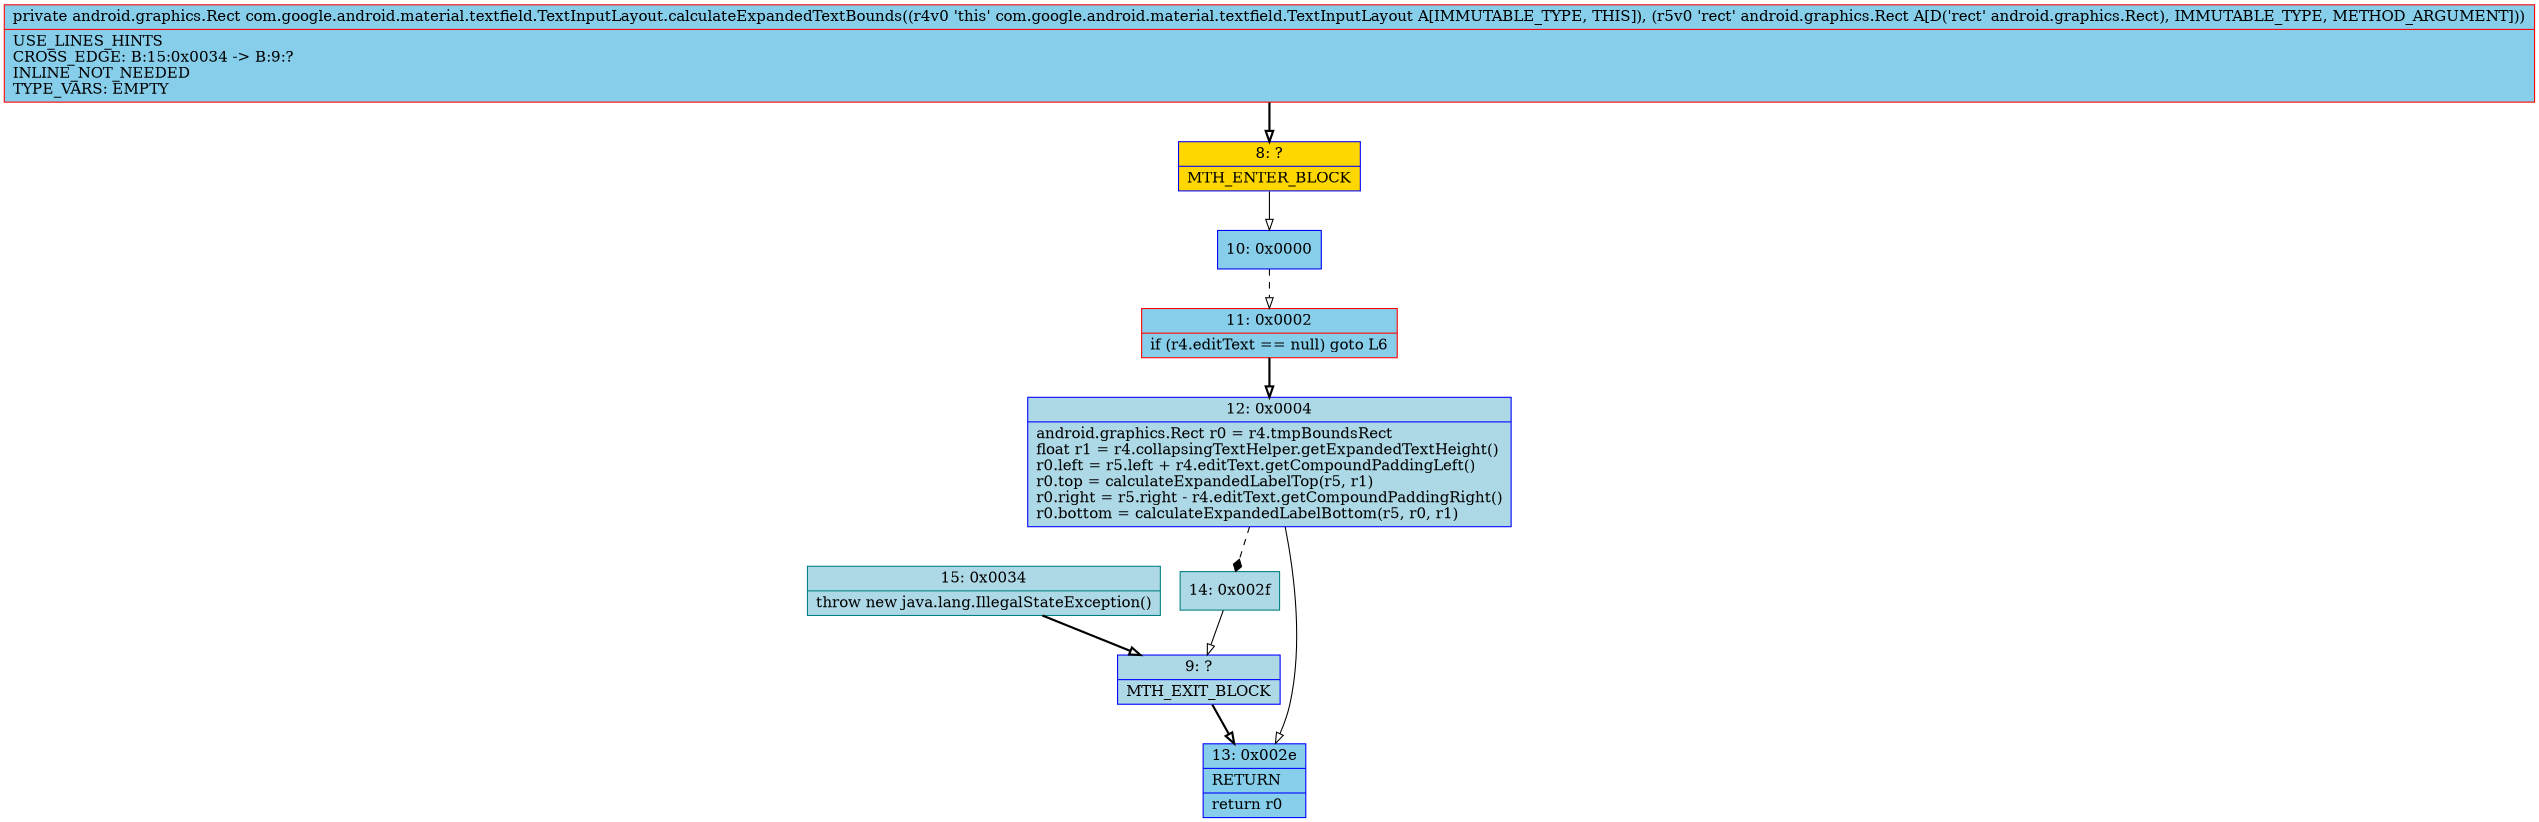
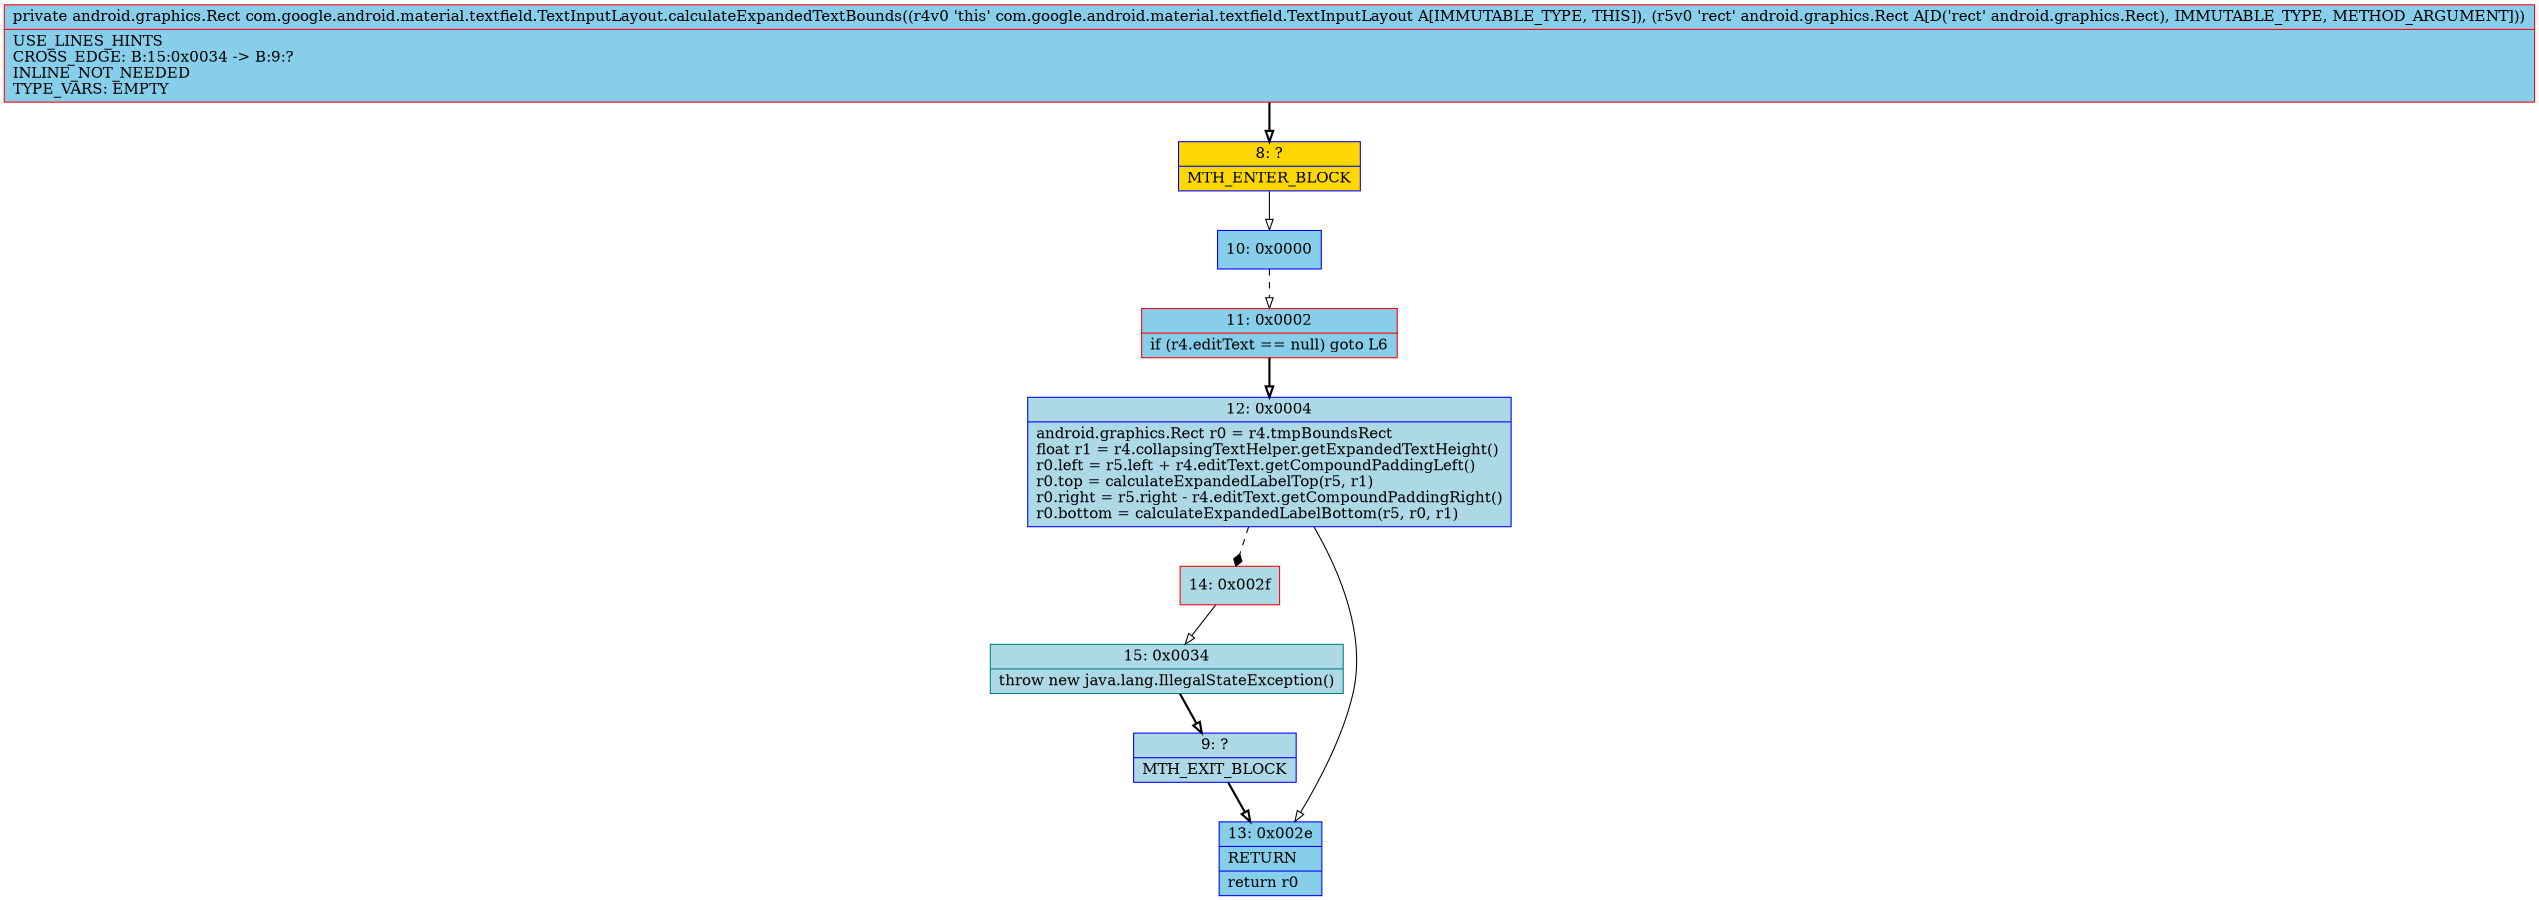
(1230, 591) -> (1230, 586)
(1217, 627) -> (1204, 620)
